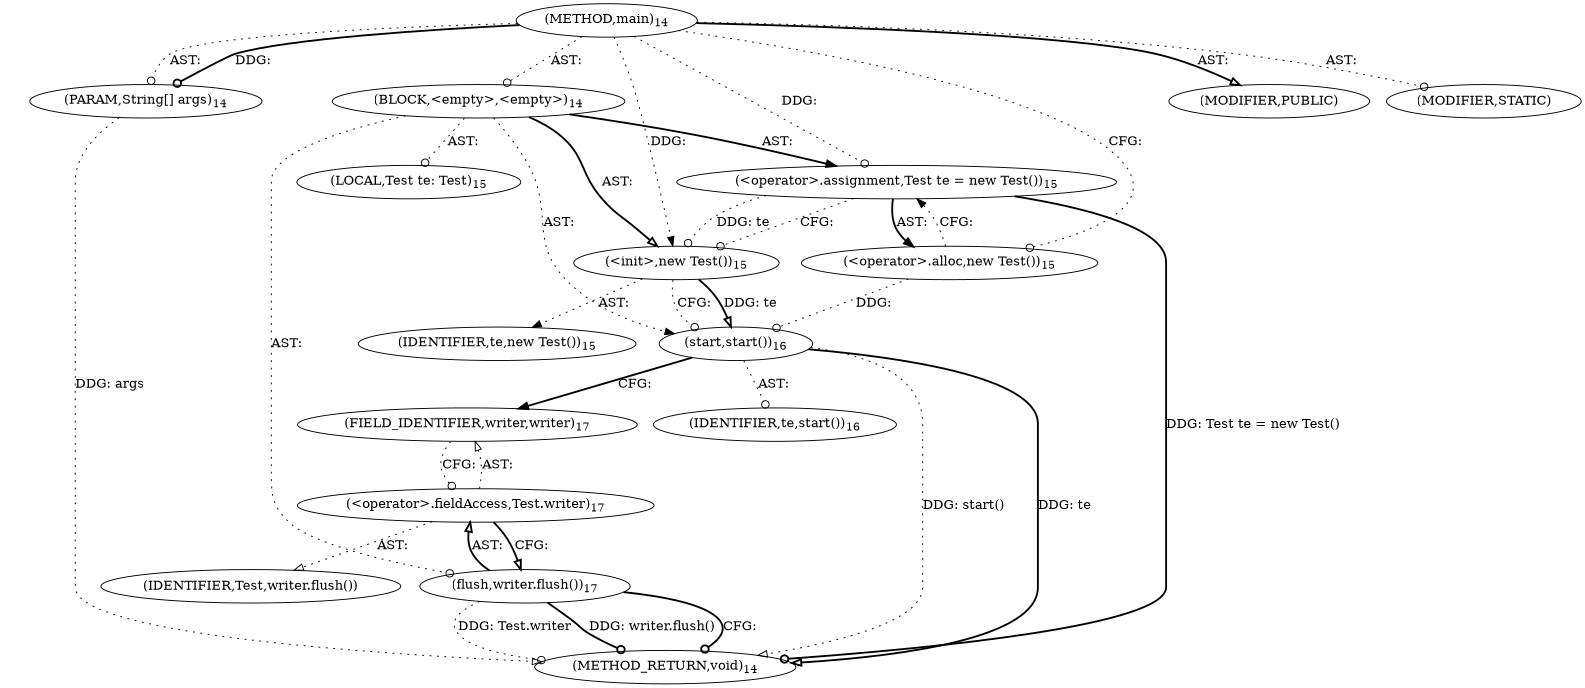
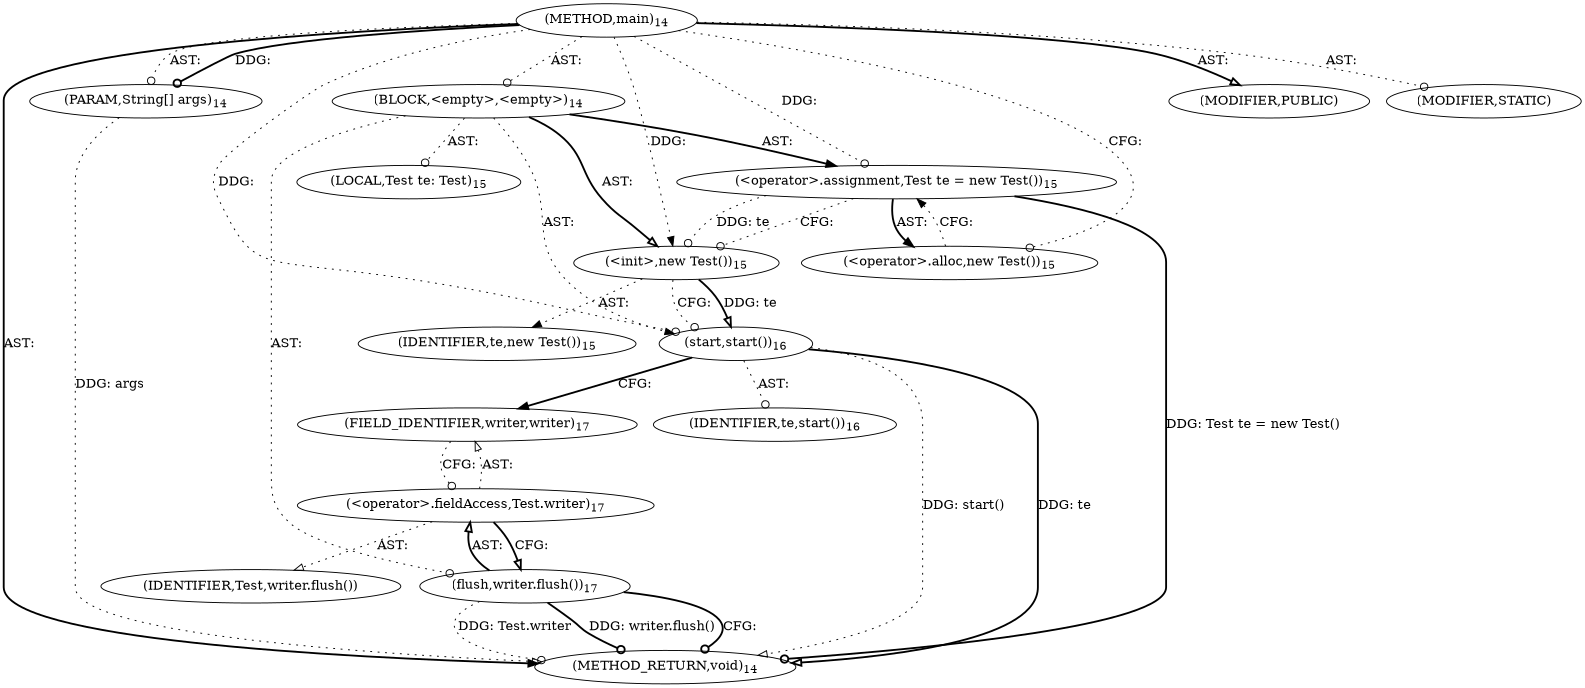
(844, 303) -> (246, 245)
none -> (4, 349)
